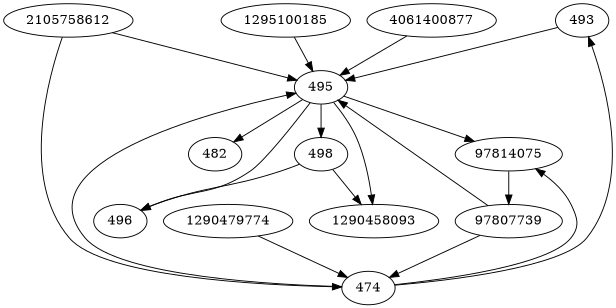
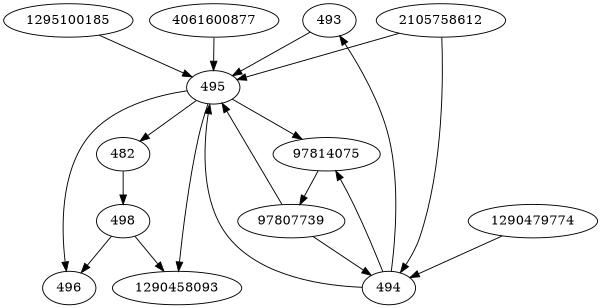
(432, 20) -> (214, 20)
(321, 116) -> (123, 183)
(368, 288) -> (389, 288)
